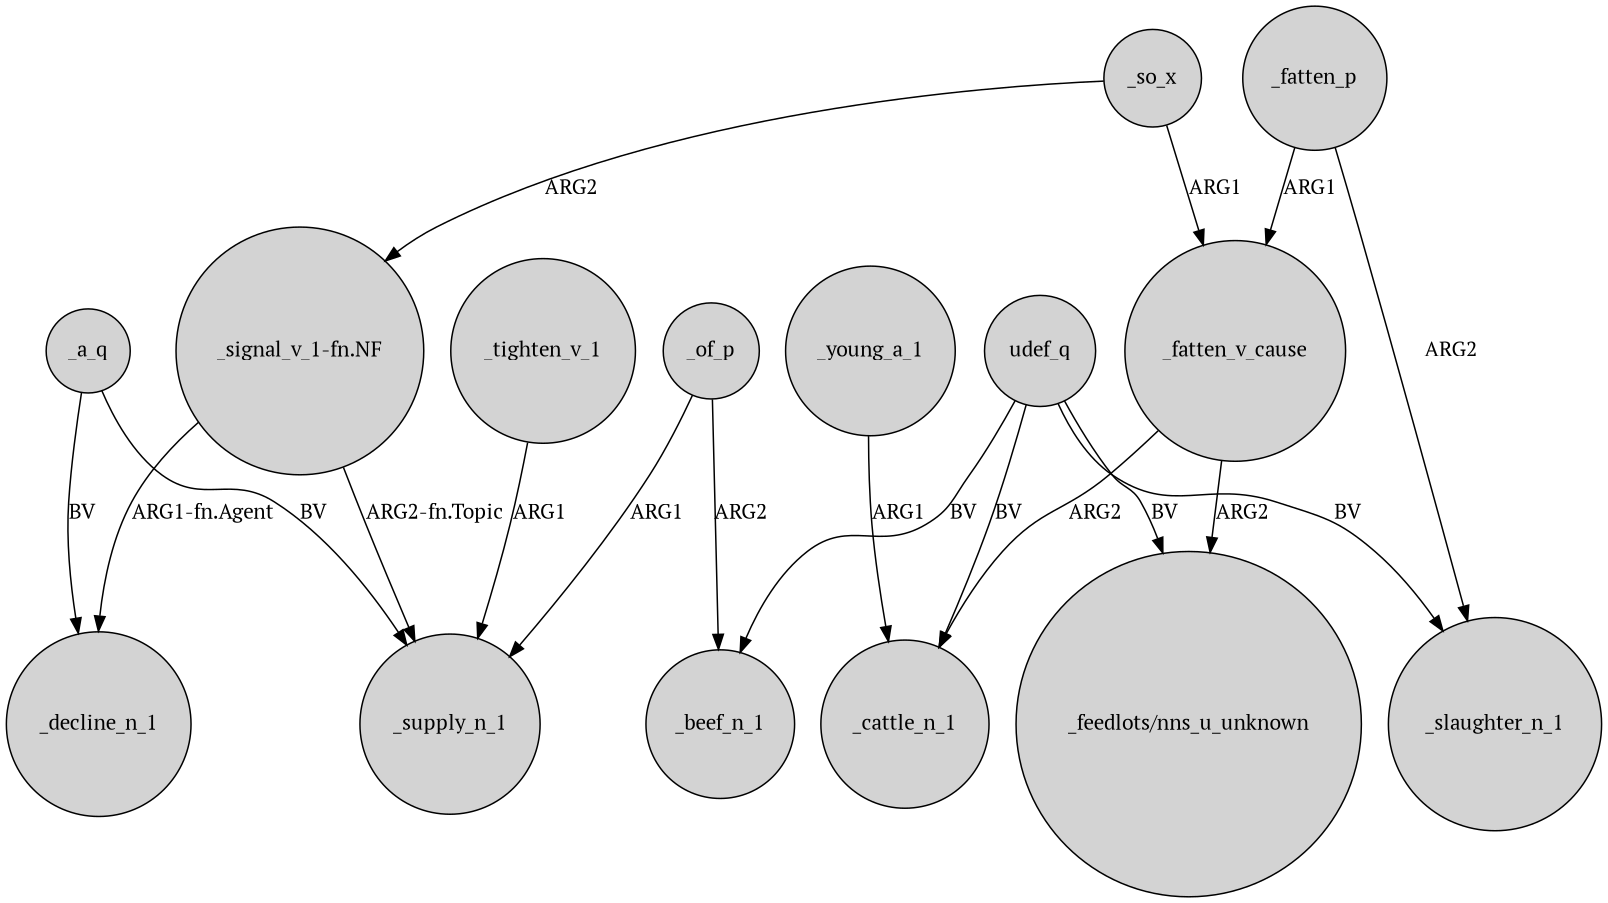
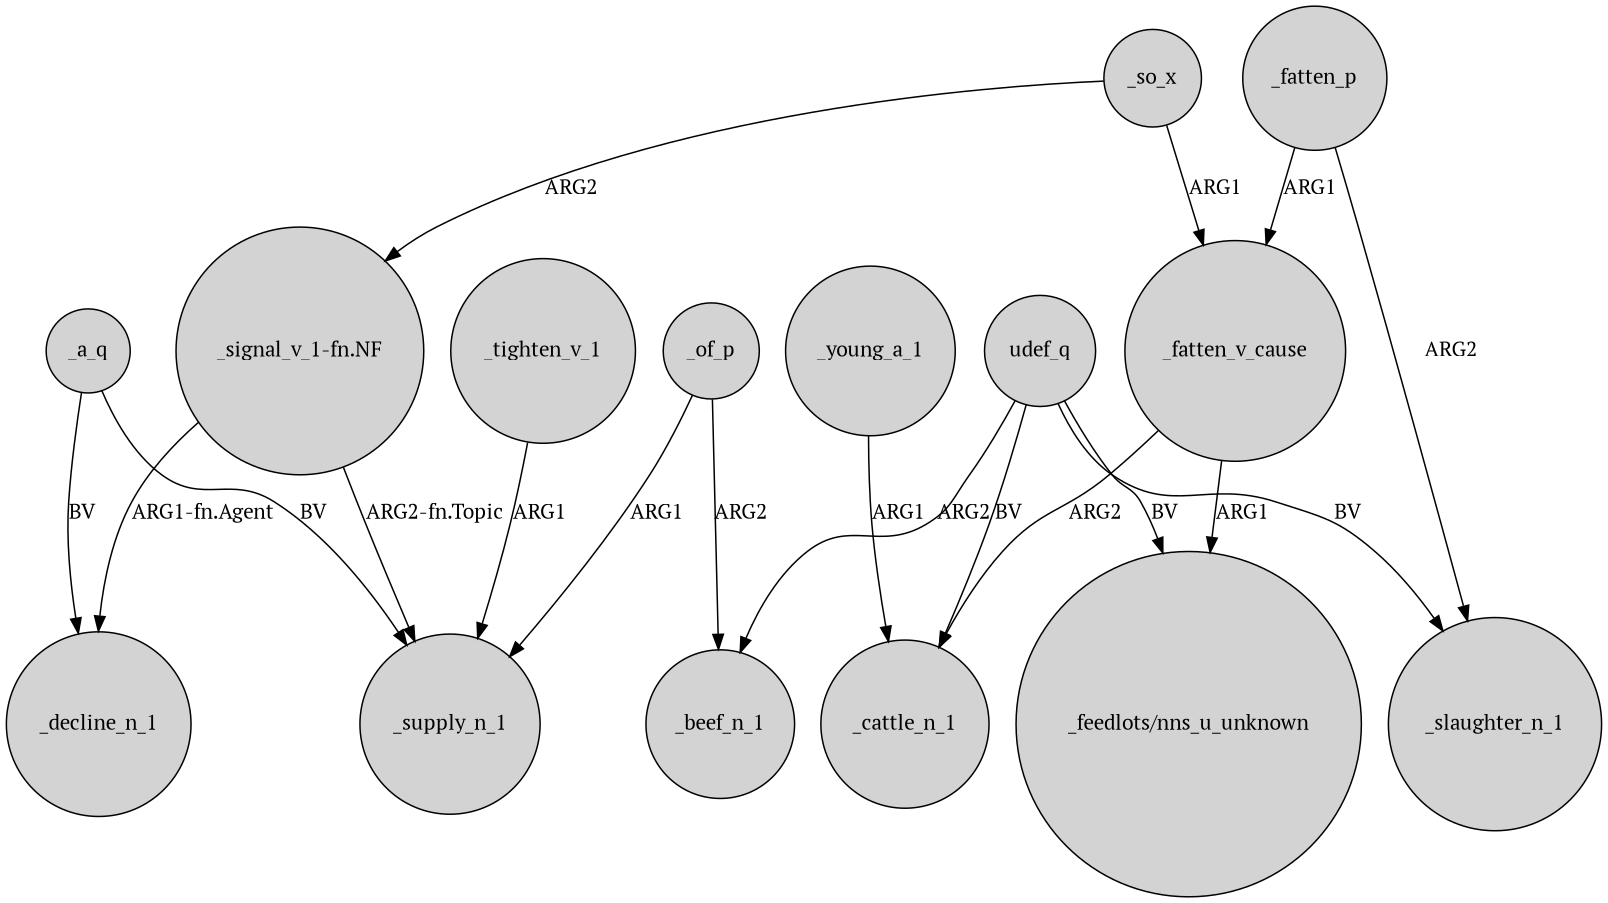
(964, 513) -> (964, 513)
(1243, 513) -> (1243, 513)
